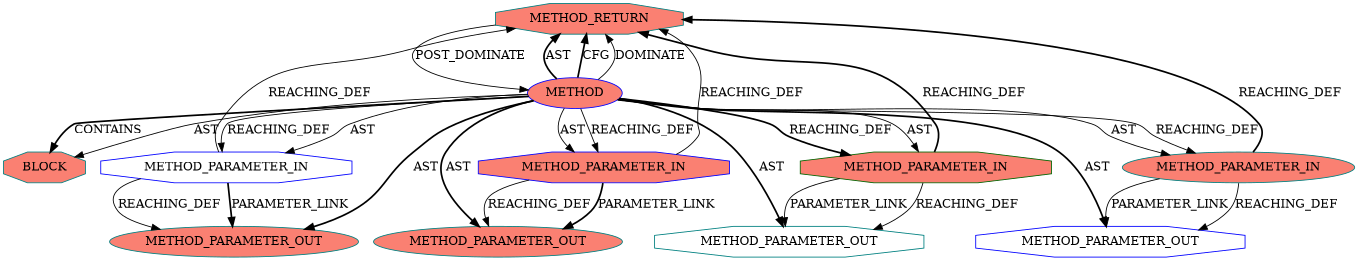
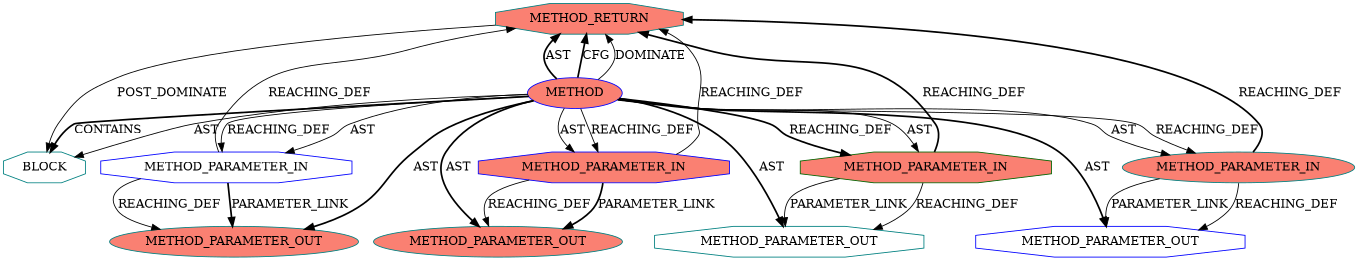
(419, 66) -> (256, 48)
(44, 167) -> (44, 167)
